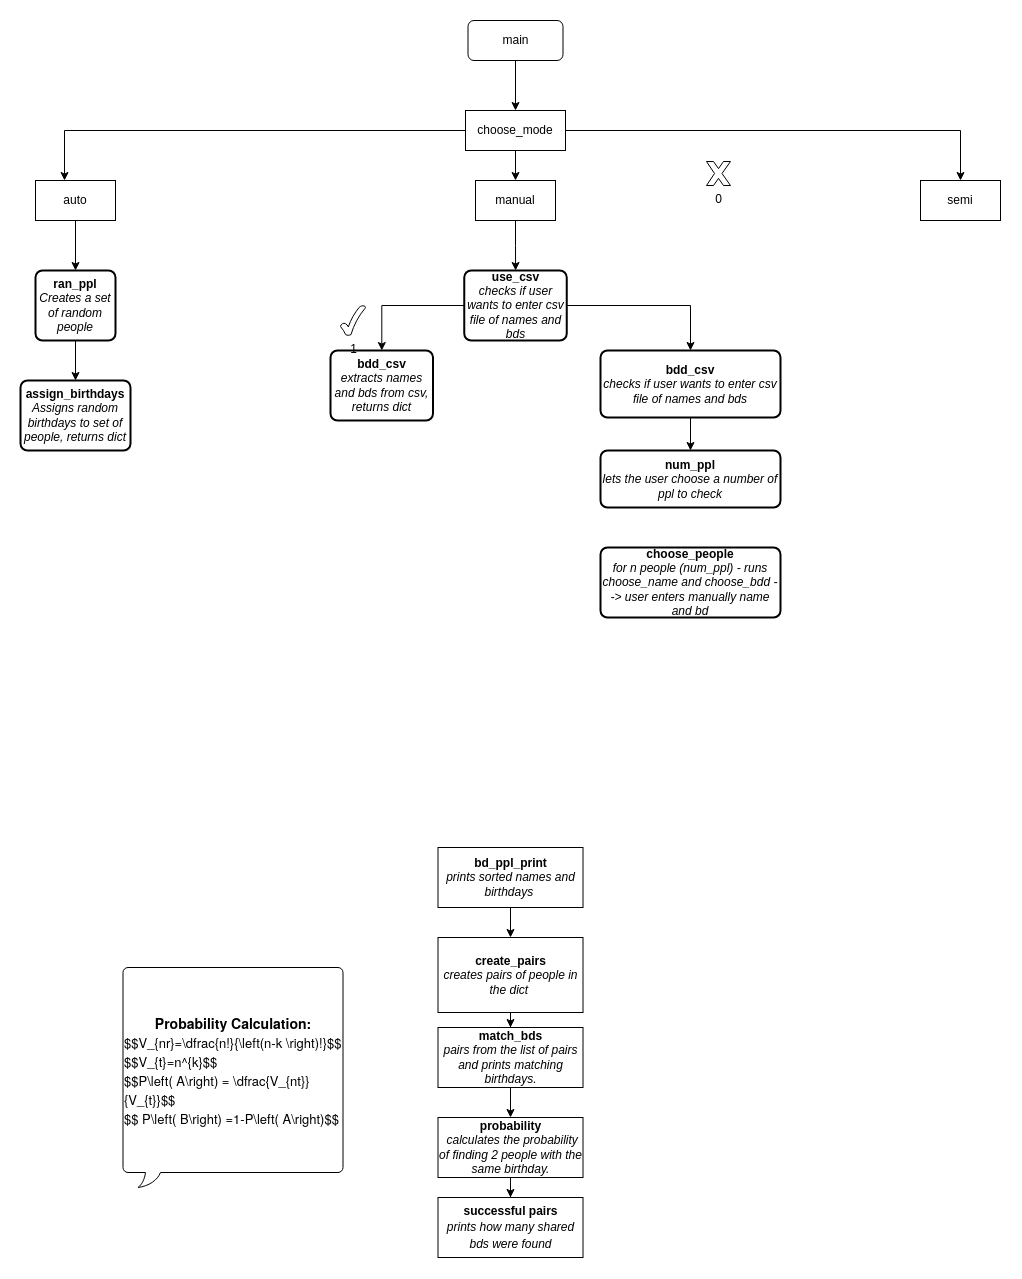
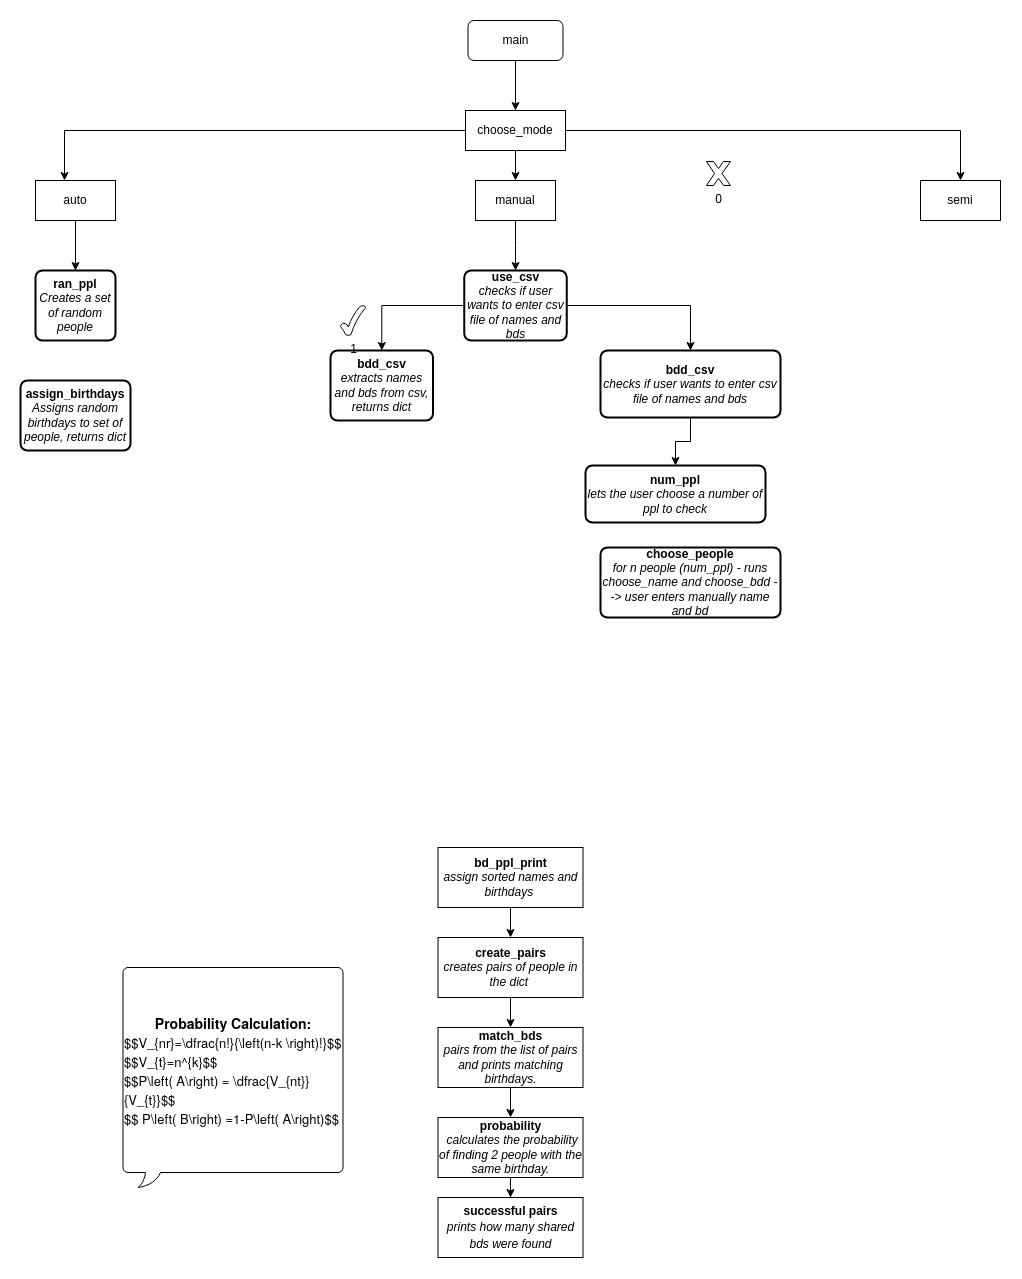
(76, 357) -> none
(691, 479) -> (676, 494)
(511, 878) -> (511, 878)
(511, 975) -> (511, 968)
